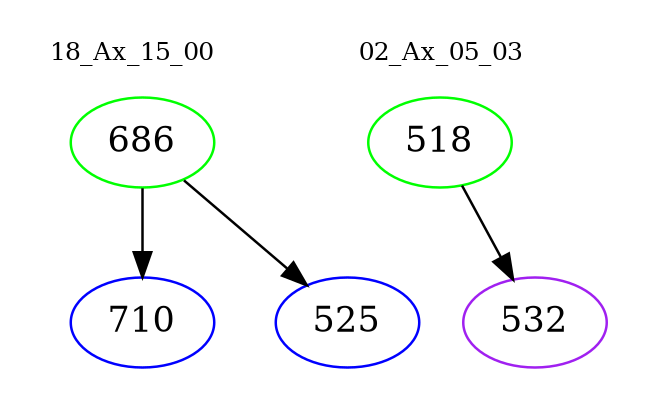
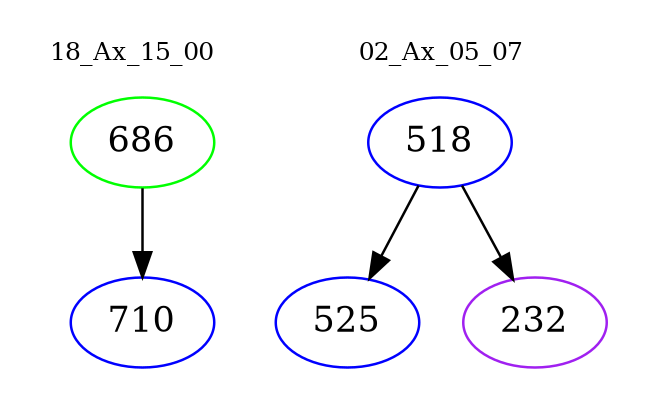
(441, 54) -> (441, 54)
(440, 142) -> (440, 142)
(218, 209) -> (400, 221)
(535, 322) -> (535, 322)
